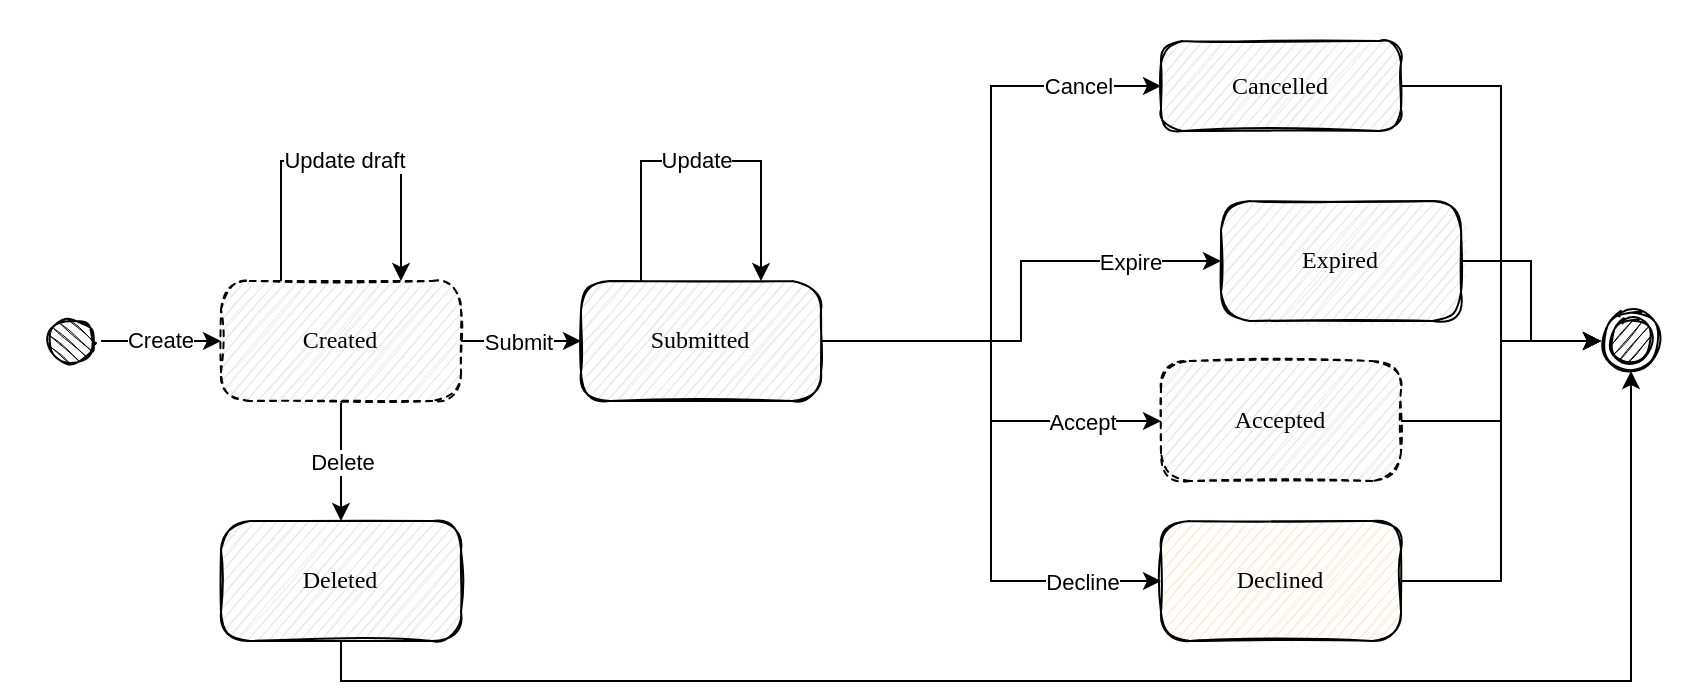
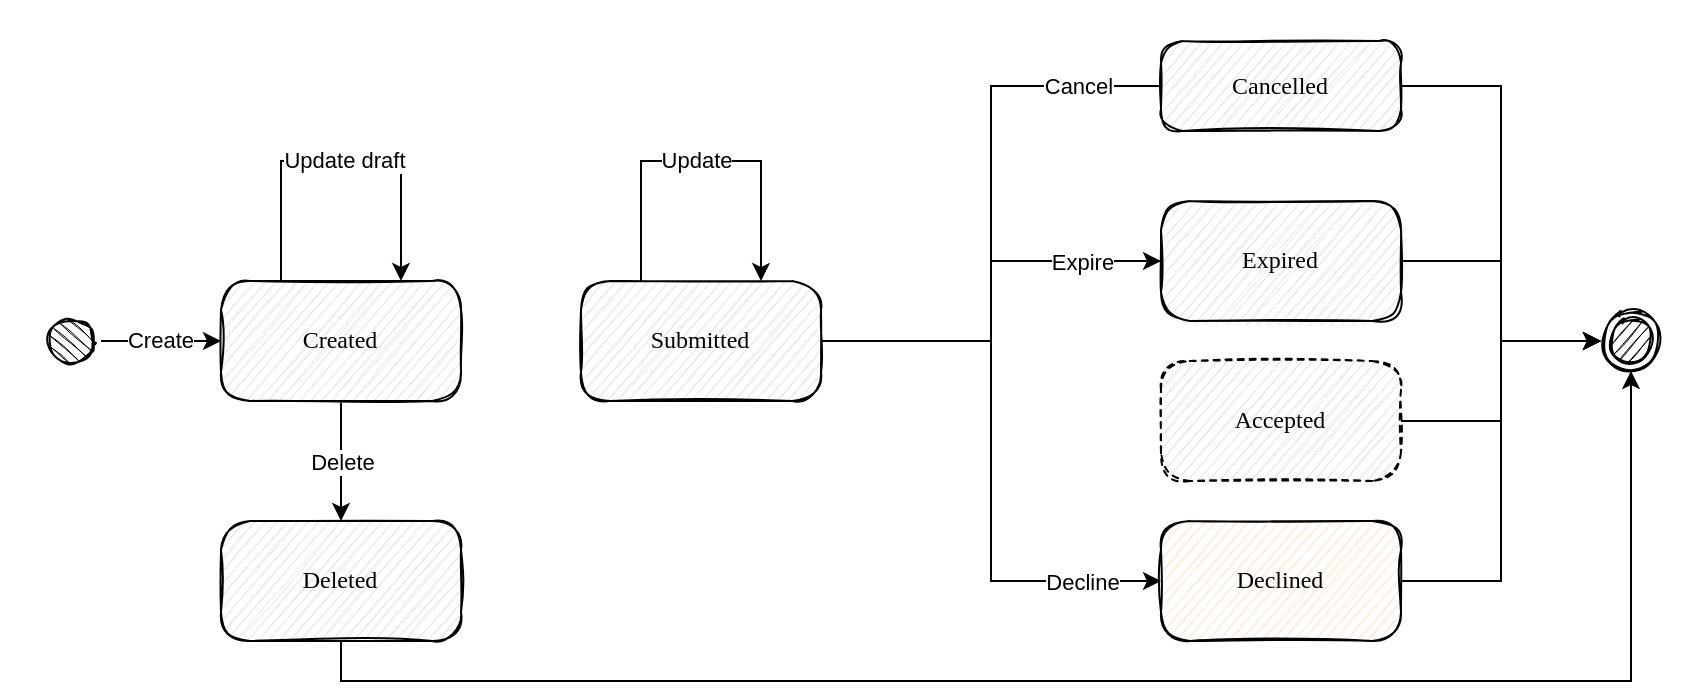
(1146, 86) -> (1151, 86)
(1341, 261) -> (1281, 261)
(341, 341) -> (341, 341)
(515, 341) -> none
(1071, 421) -> none
